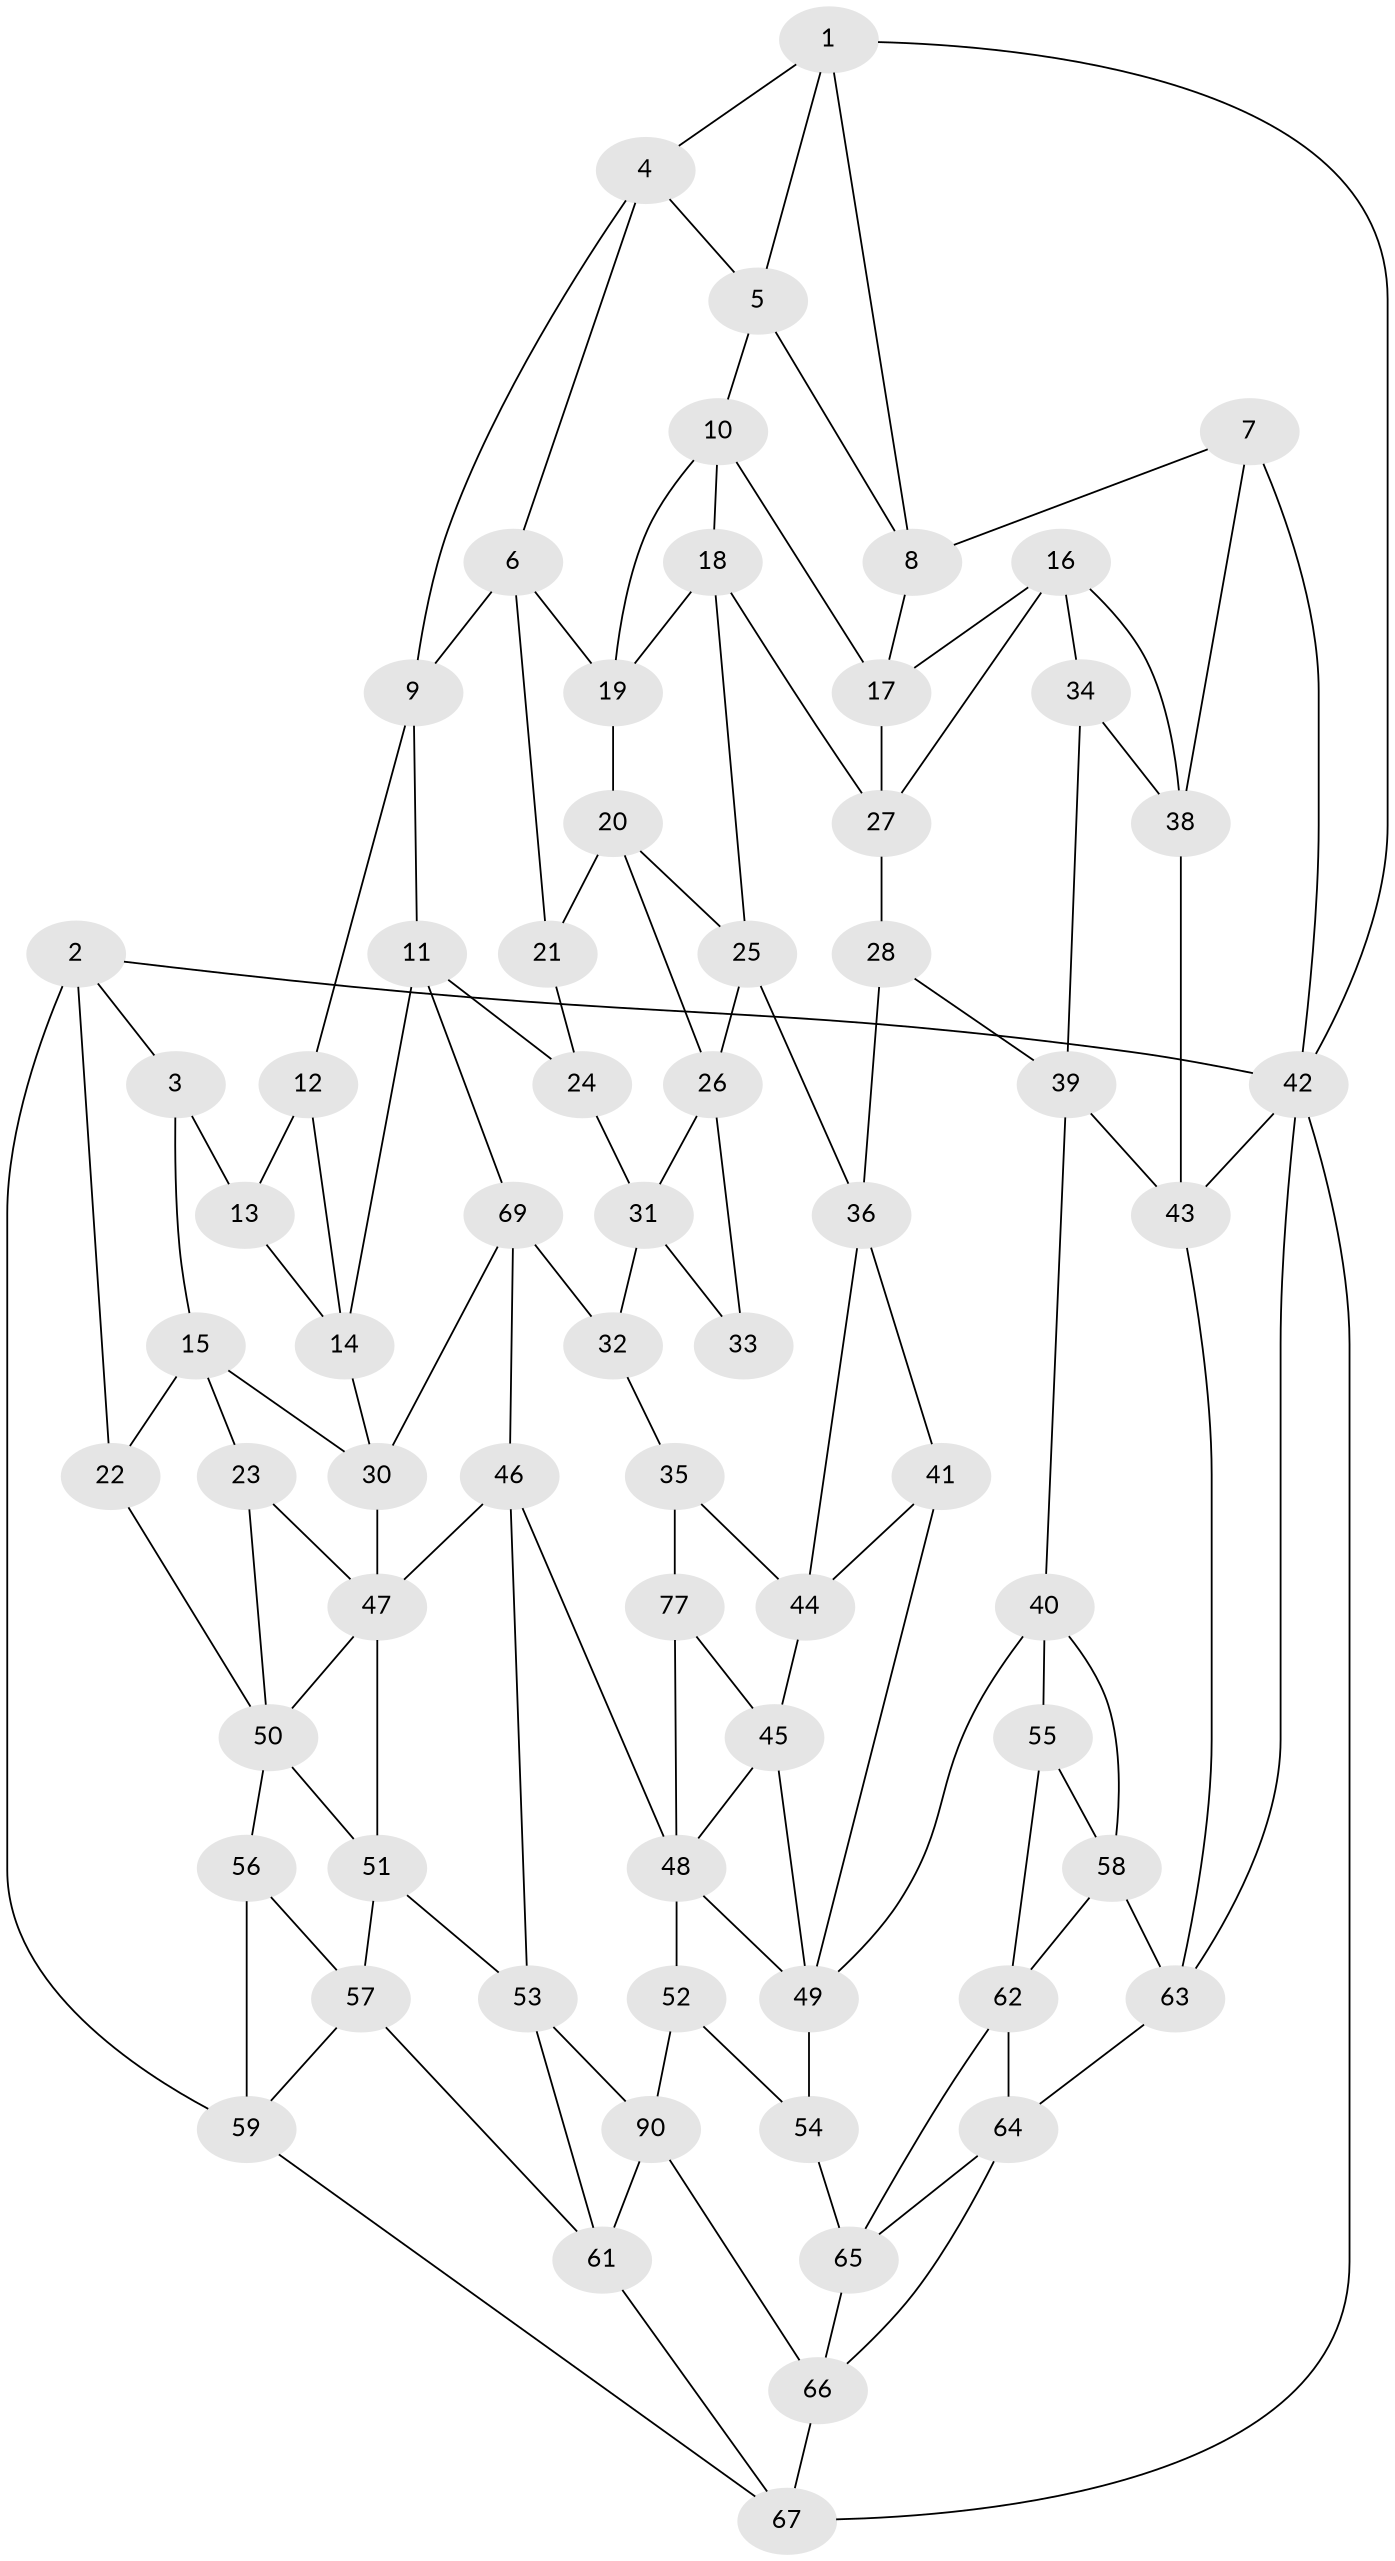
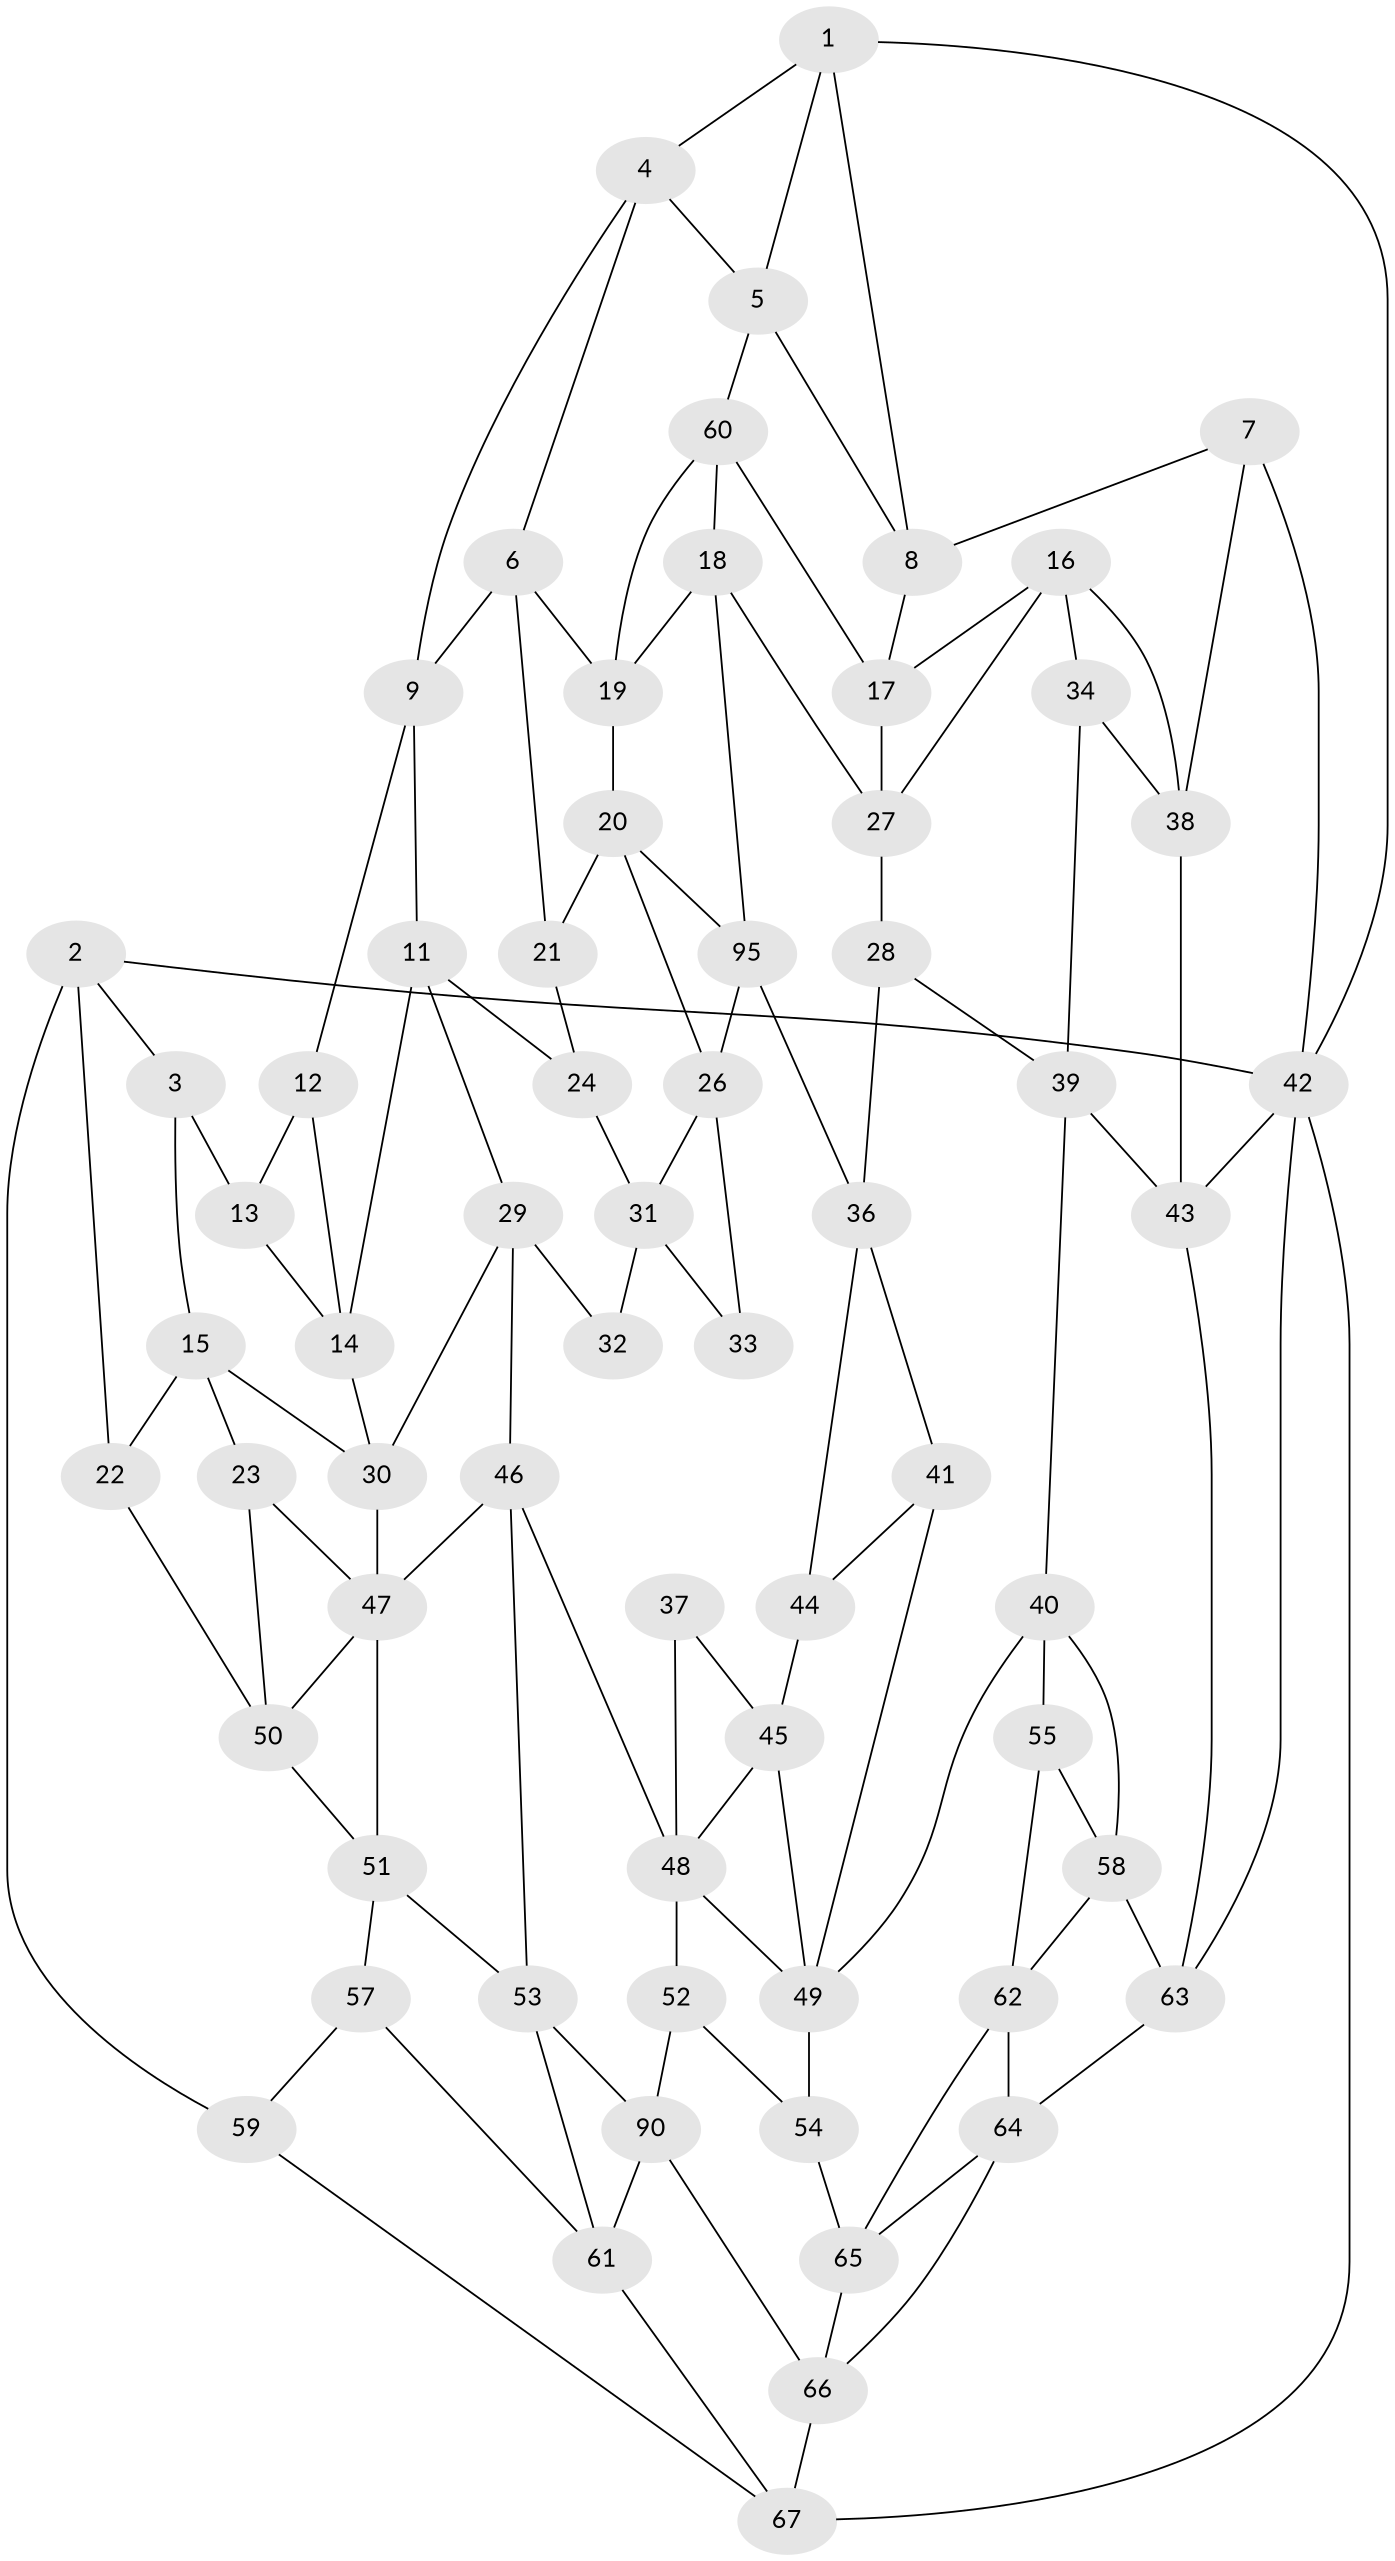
(718, 432) -> (718, 432)
(747, 954) -> (747, 954)
(513, 1215) -> (513, 1215)
(675, 1477) -> none
(675, 1607) -> (675, 1607)
(247, 1868) -> none
